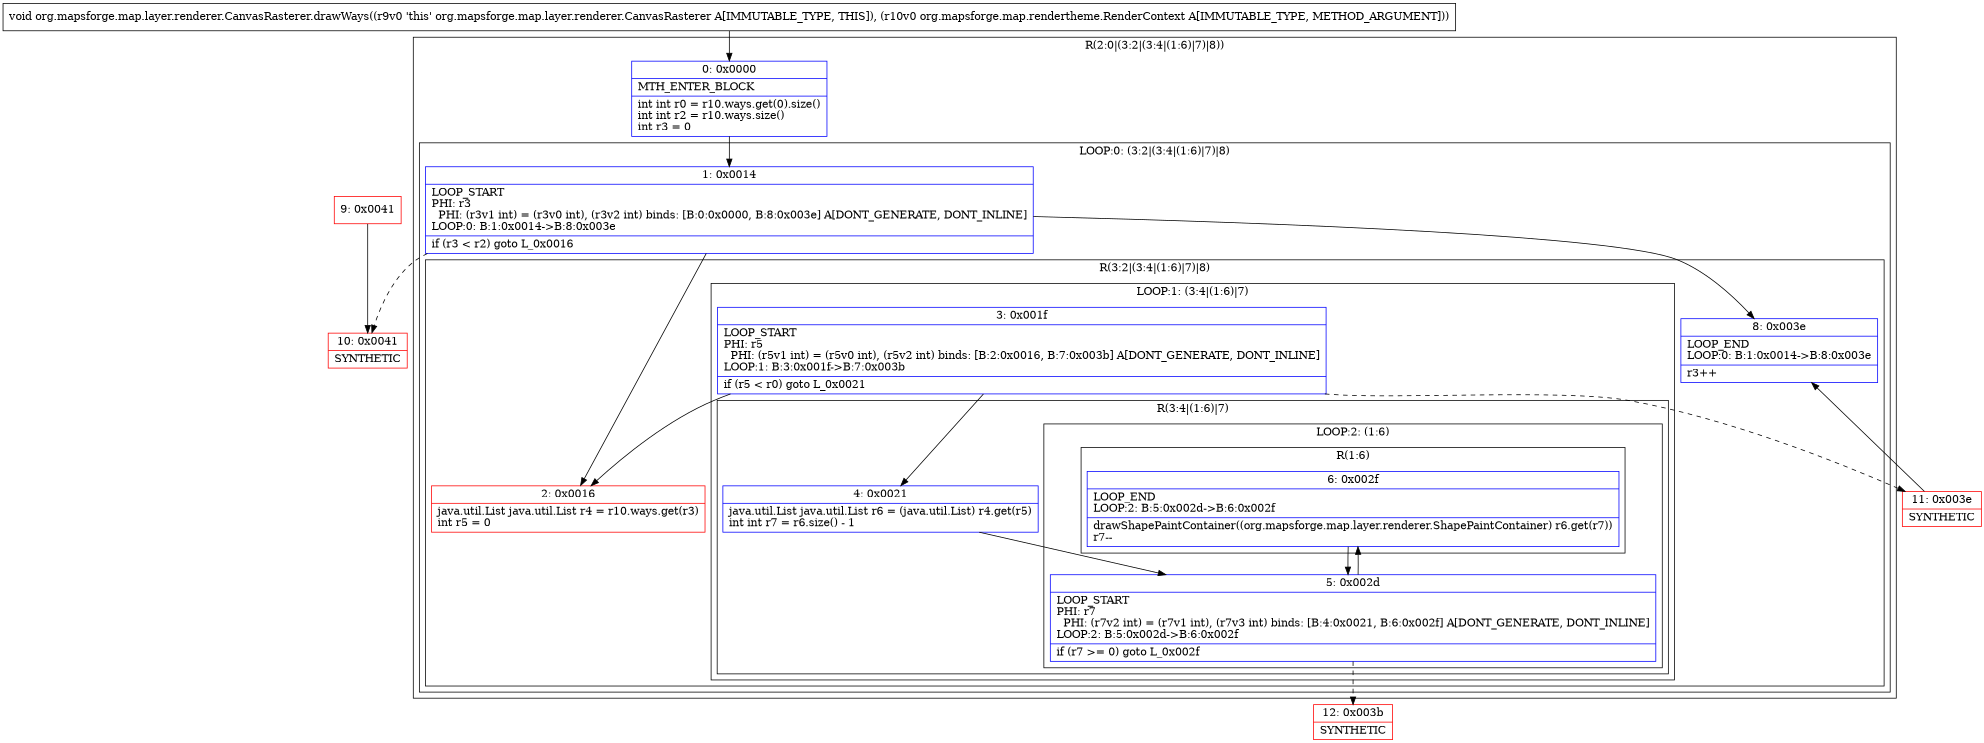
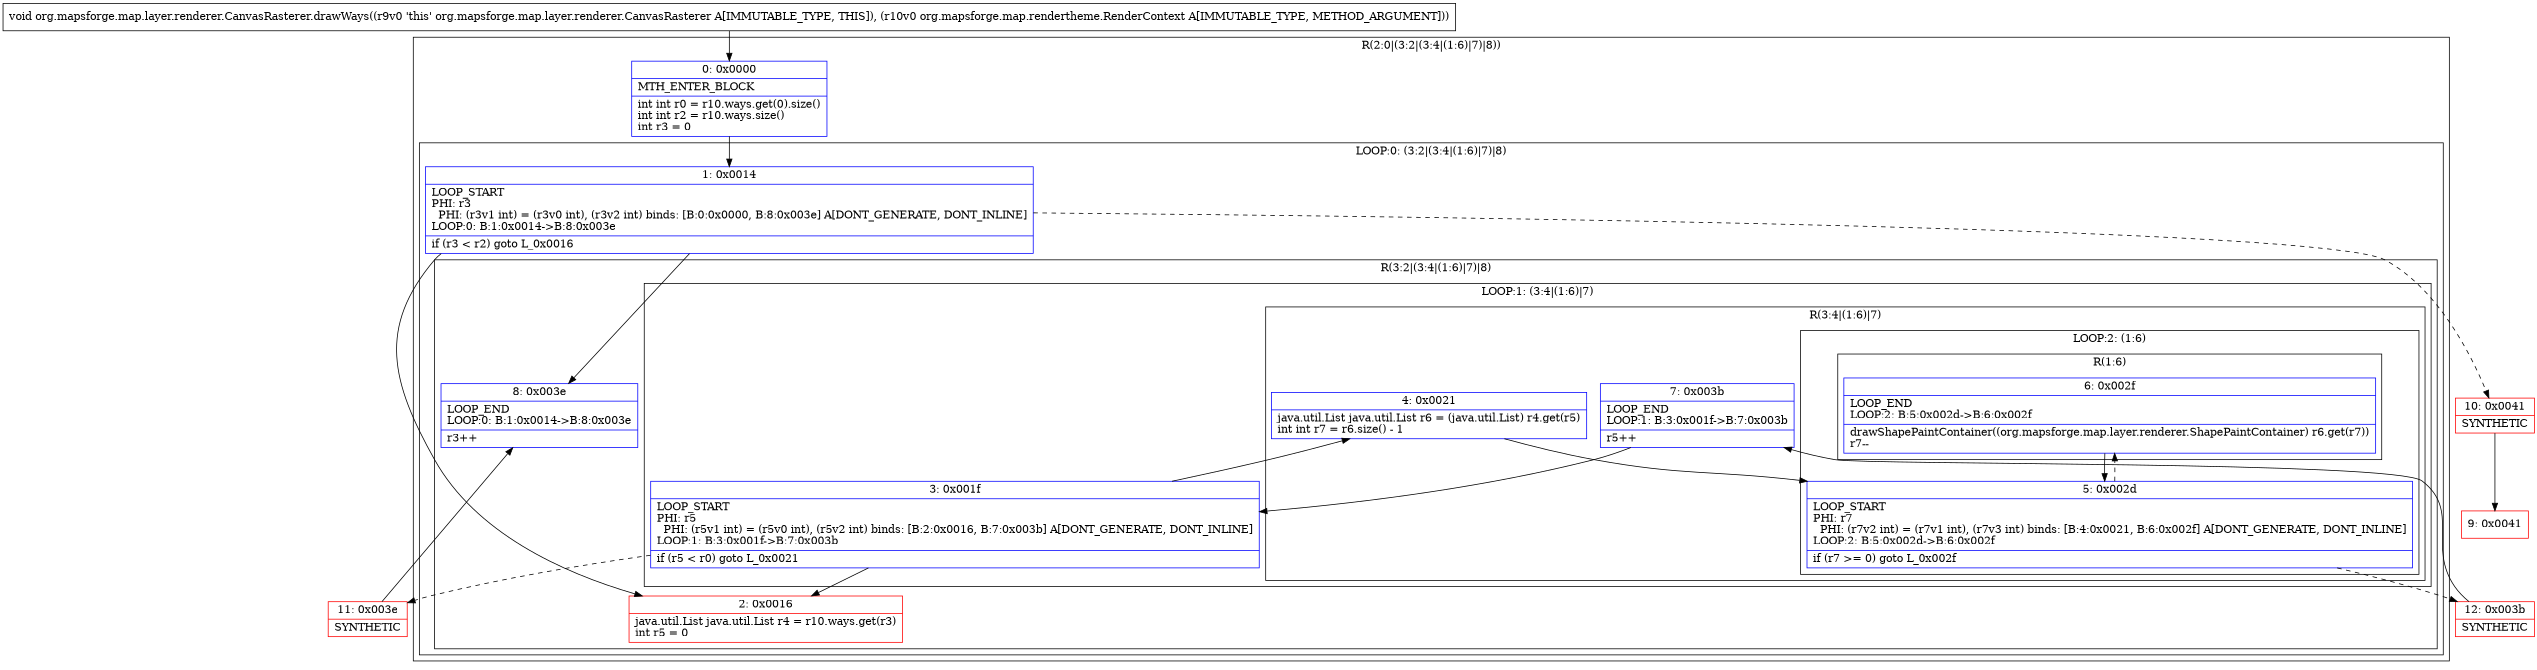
(368, 275) -> (2495, 468)
none -> (1697, 416)
(1358, 565) -> (2115, 471)
